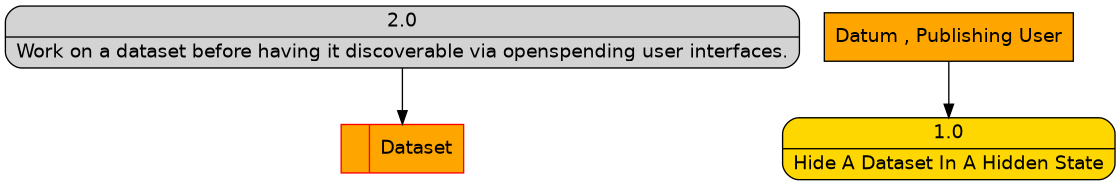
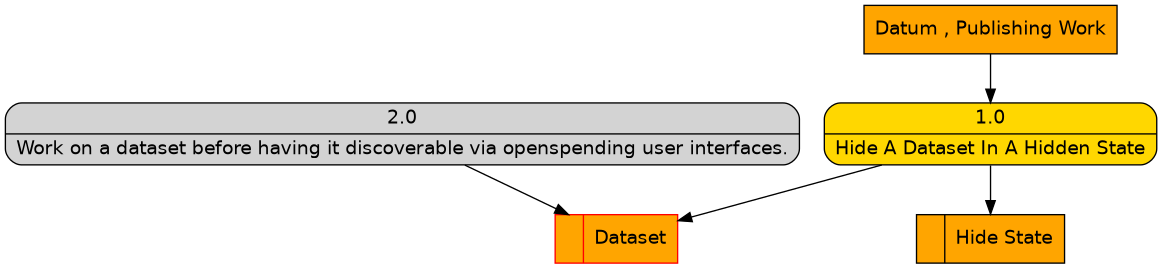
(949, 37) -> (991, 30)
none -> (786, 191)
none -> (991, 239)
